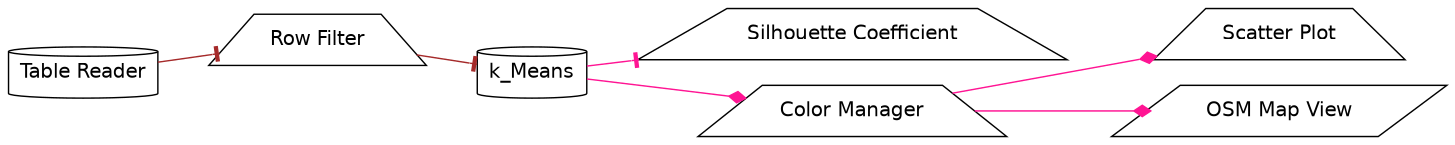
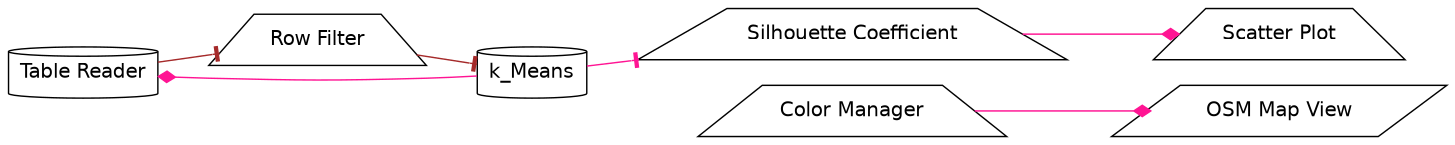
(1046, 76) -> (1092, 34)
(658, 88) -> (326, 80)
